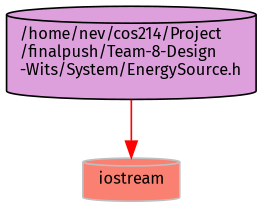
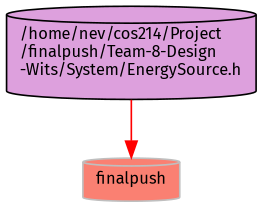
(131, 180) -> (131, 180)
